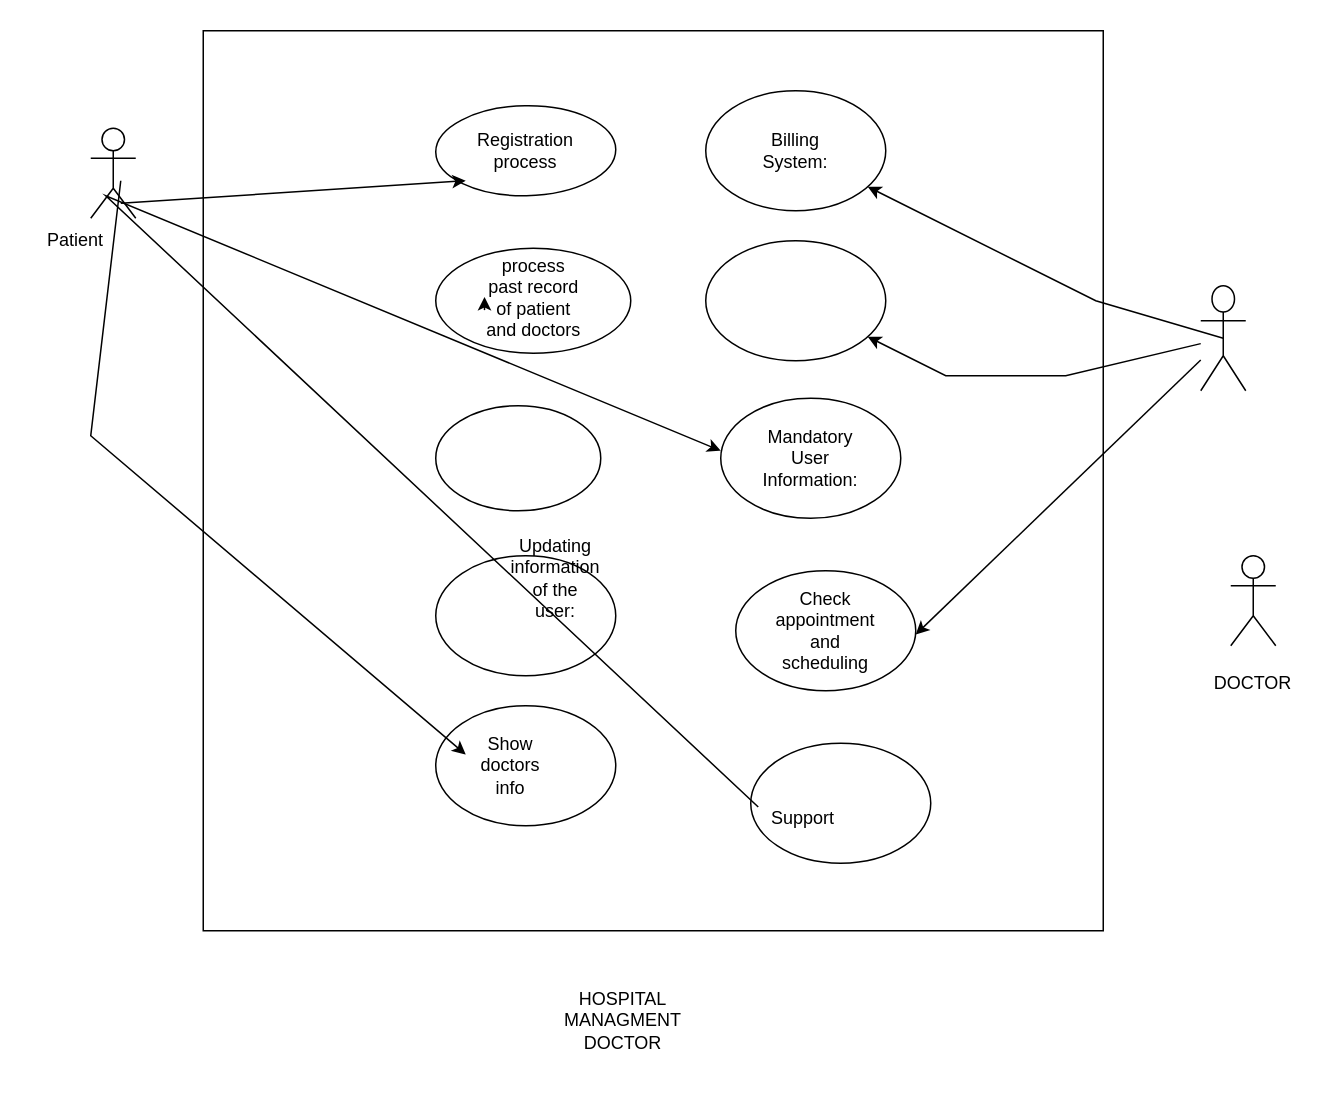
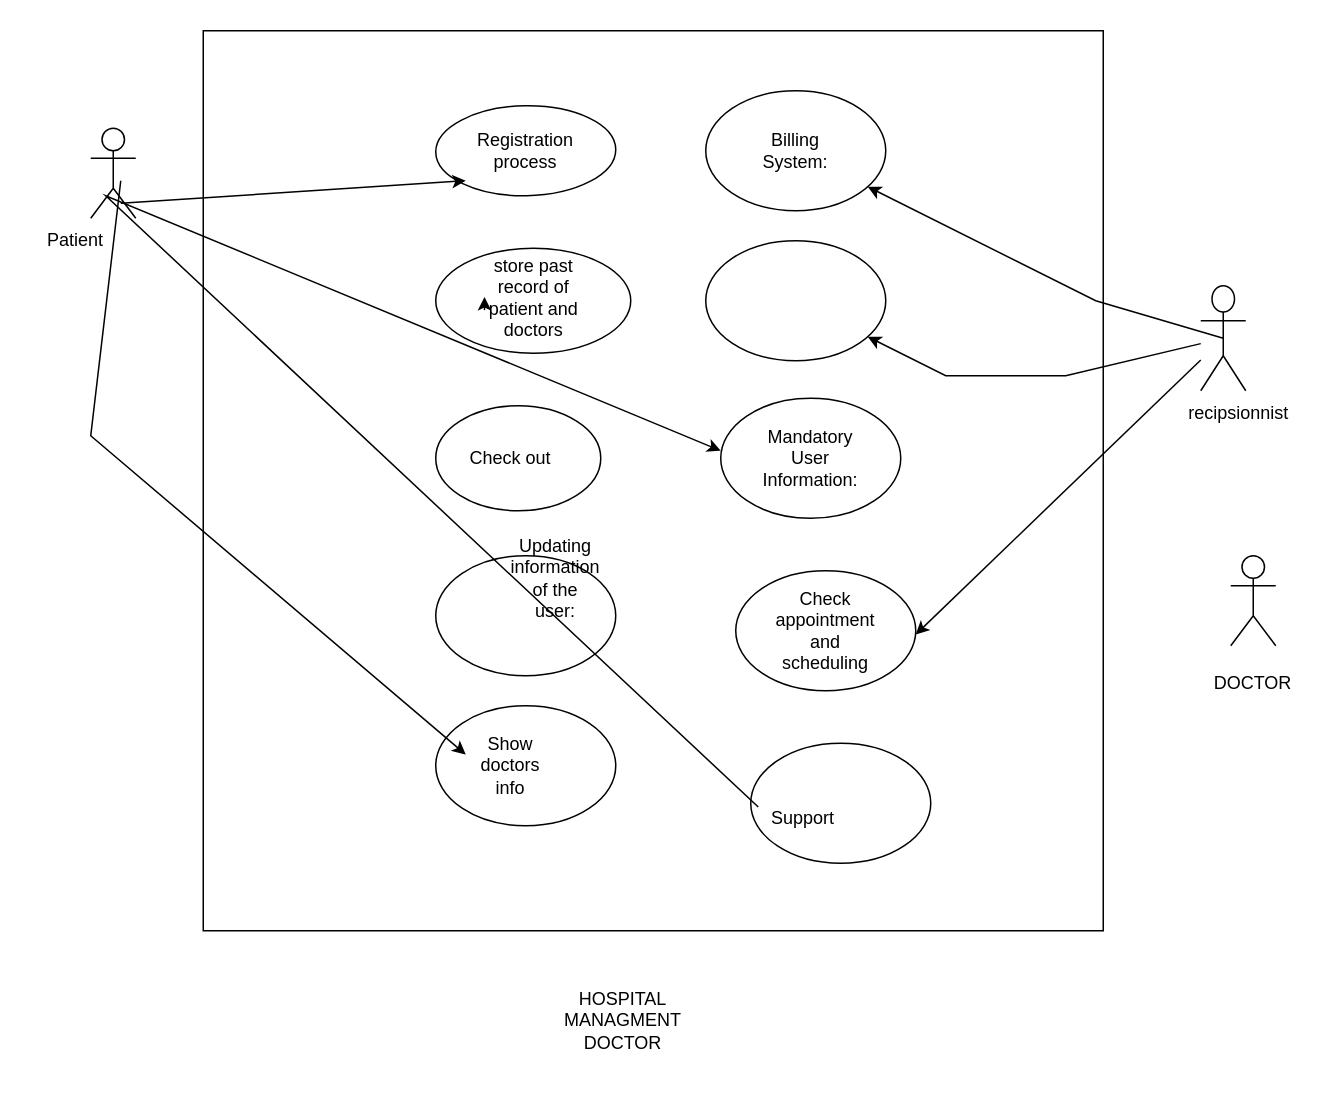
(534, 298) -> (534, 298)
none -> (1238, 413)
none -> (511, 458)
